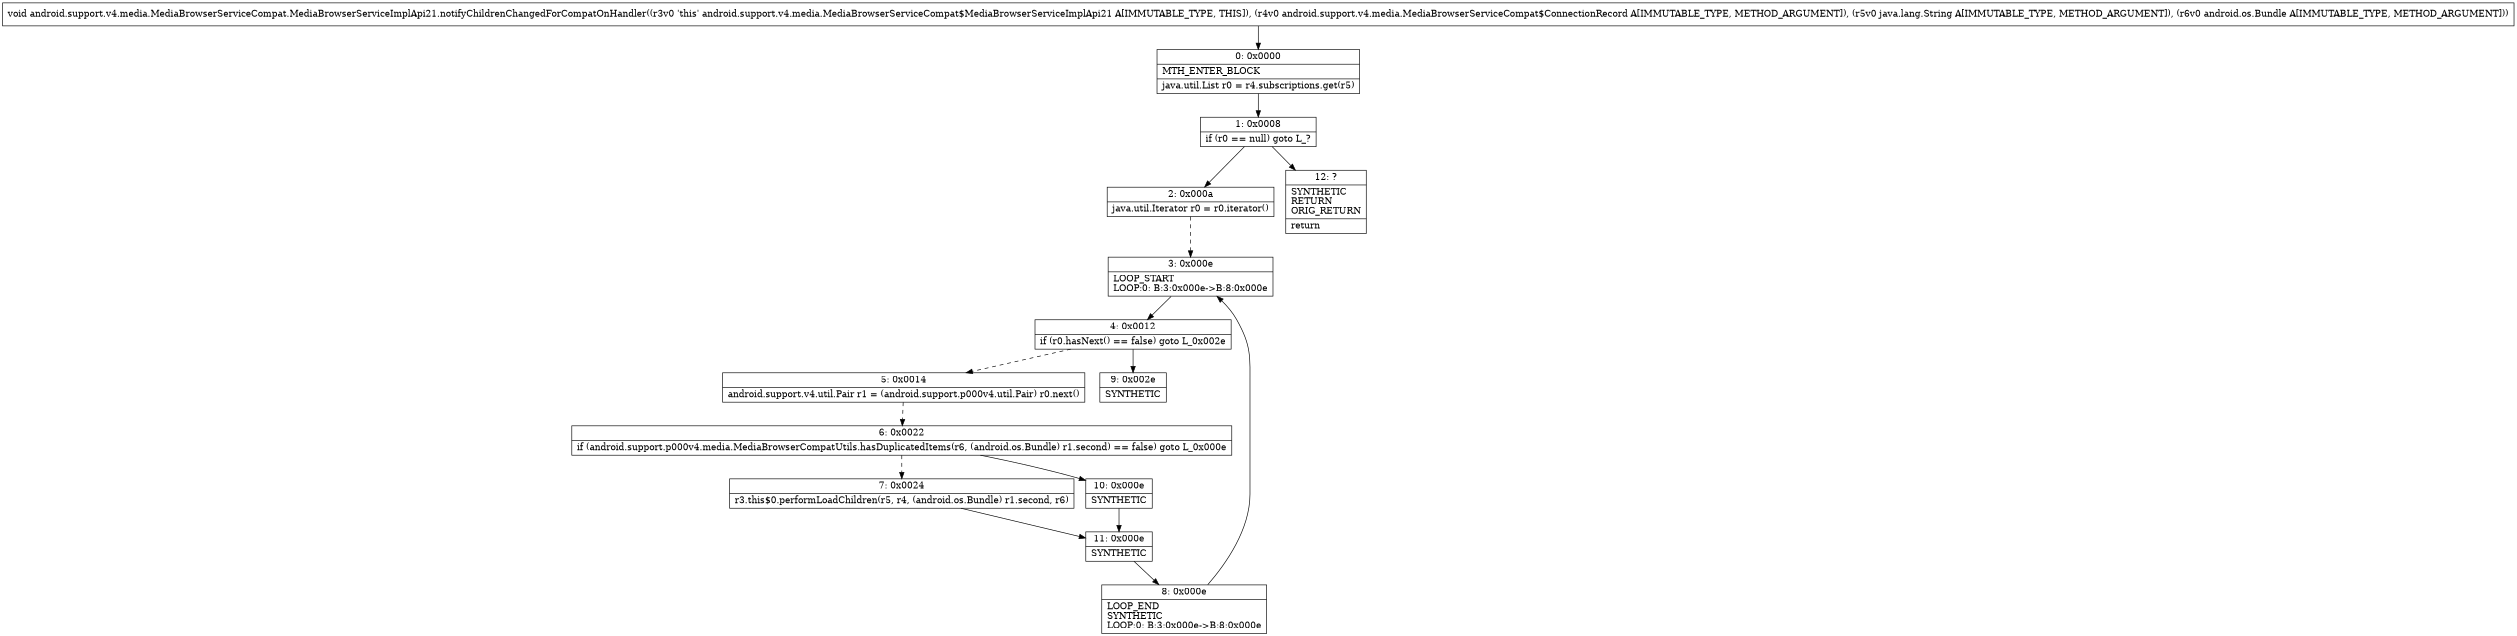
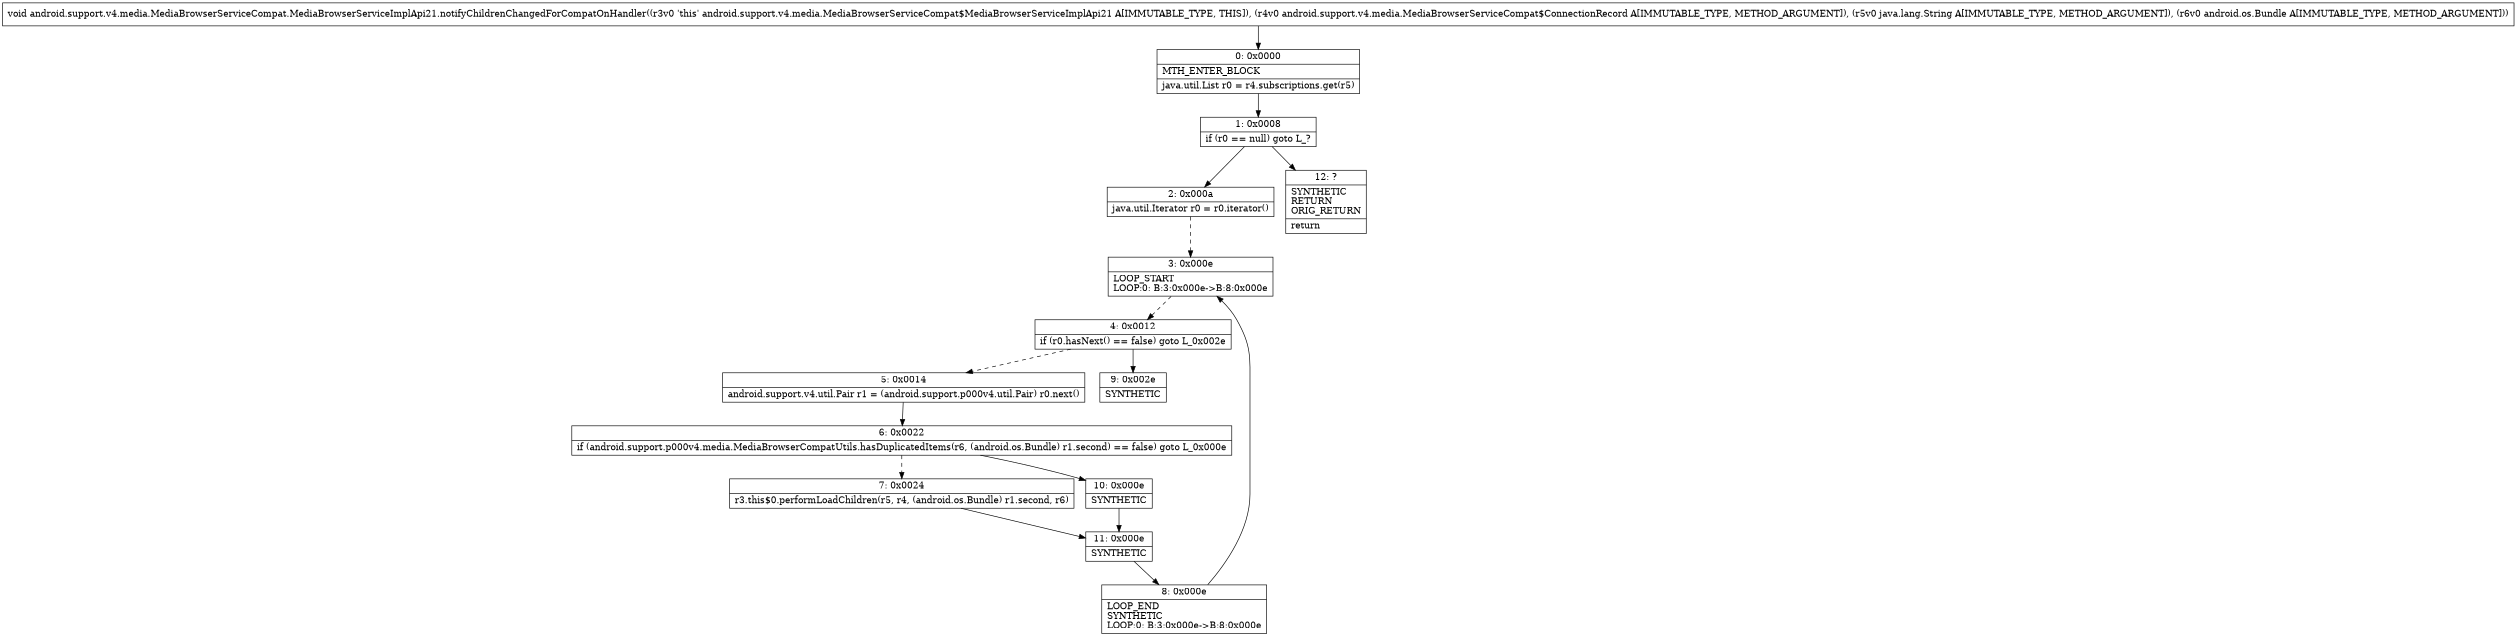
(1162, 306) -> (1162, 306)
(903, 411) -> (903, 411)
